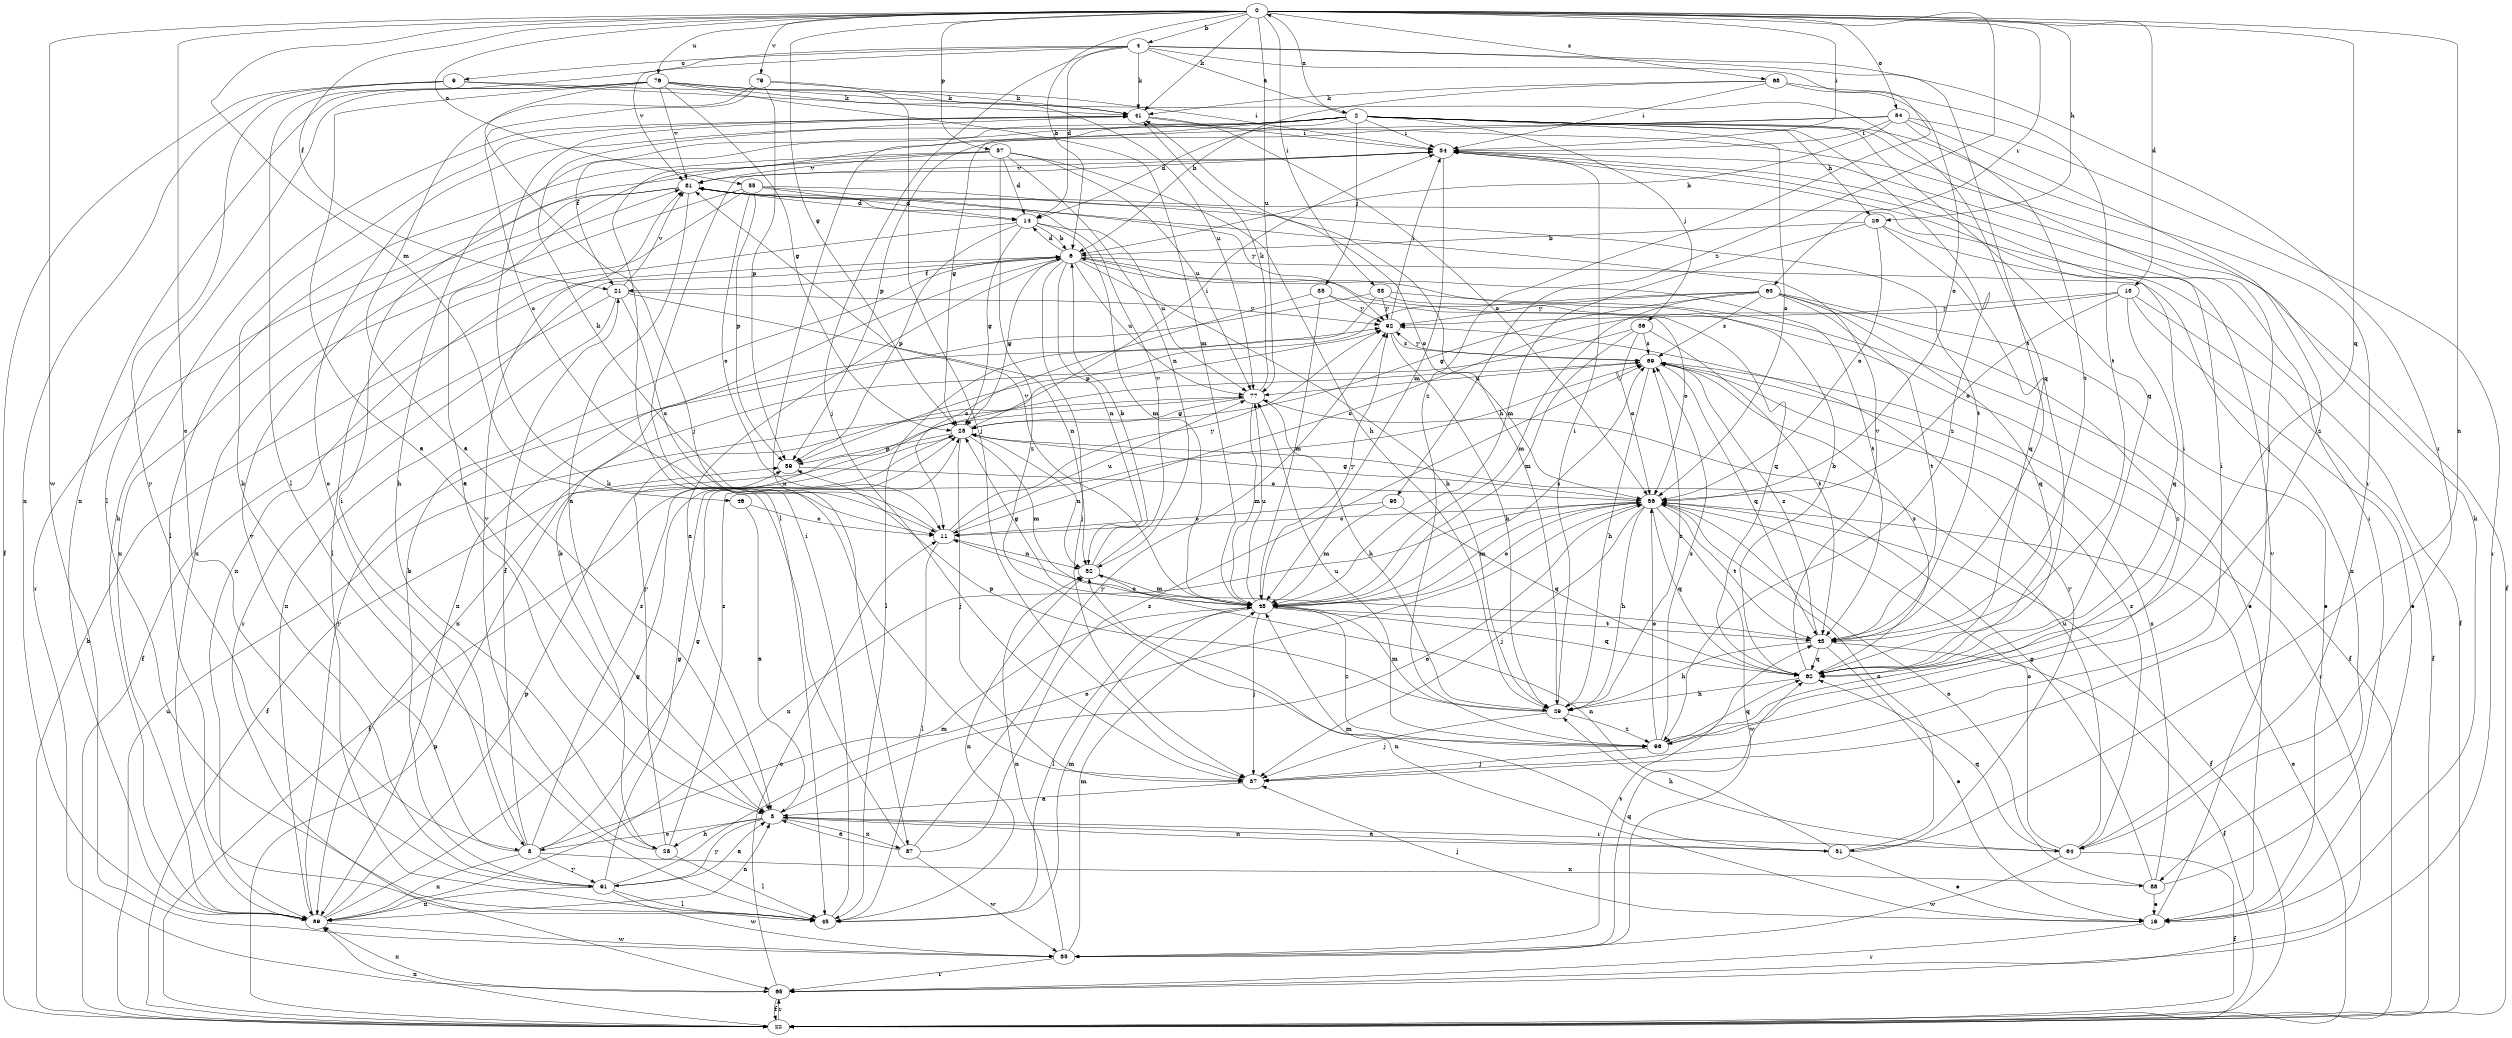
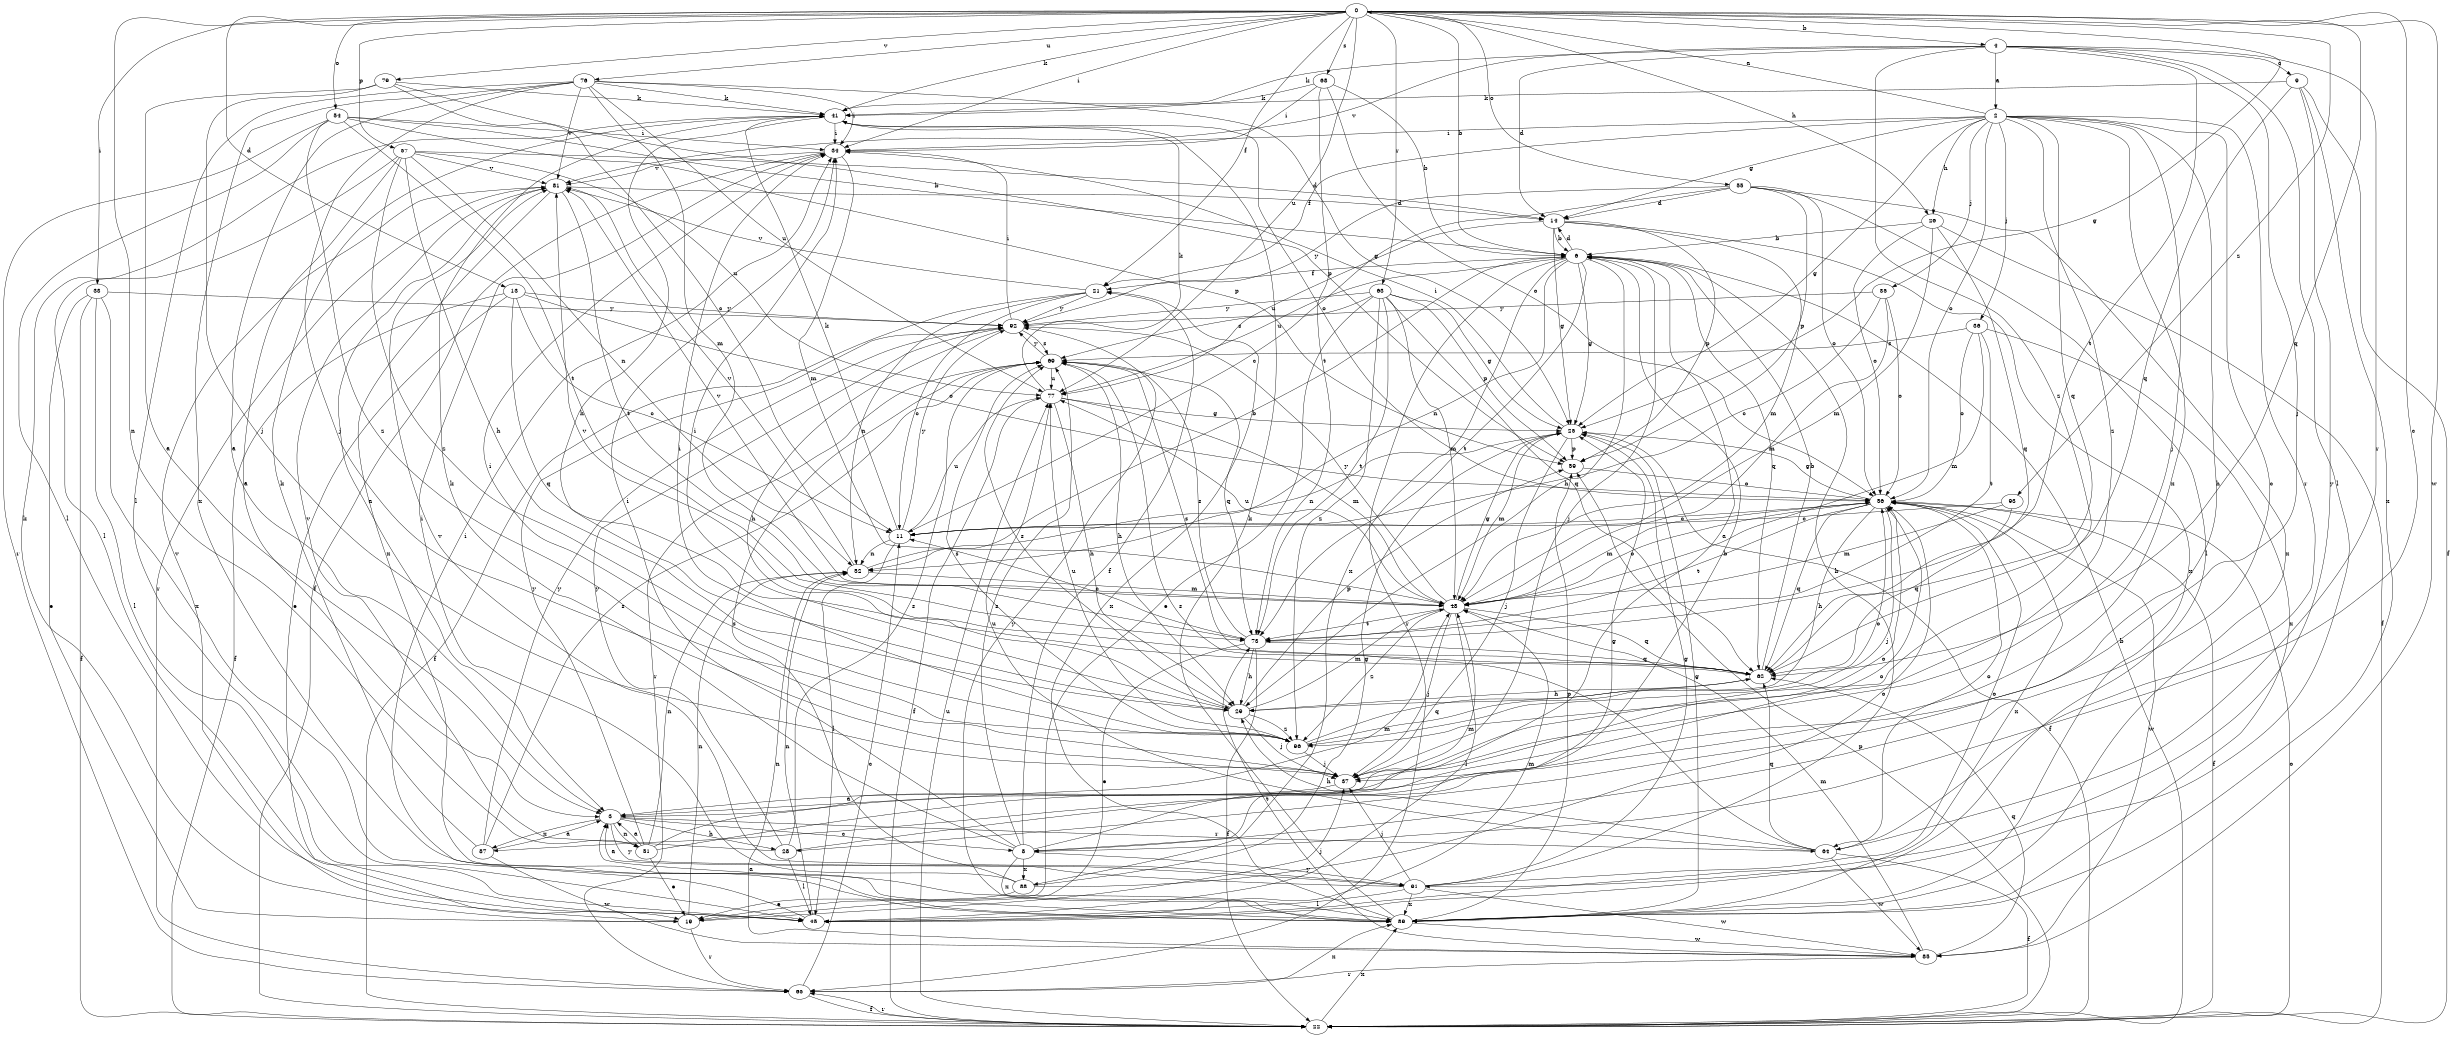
(1164, 169) -> (1751, 169)
(741, 501) -> none
(1485, 531) -> none
(310, 555) -> (1068, 658)
(1821, 642) -> (1255, 642)
none -> (1380, 834)
